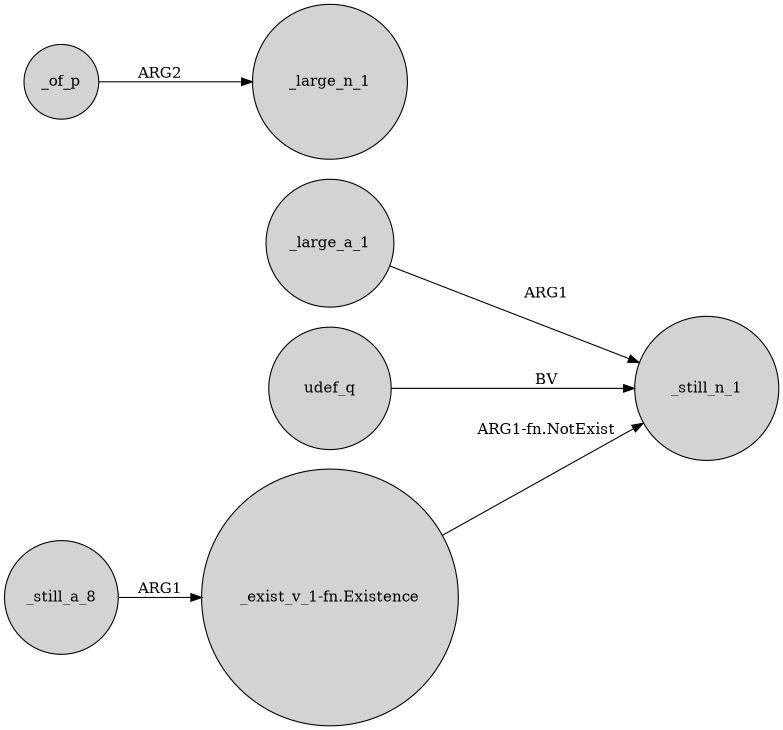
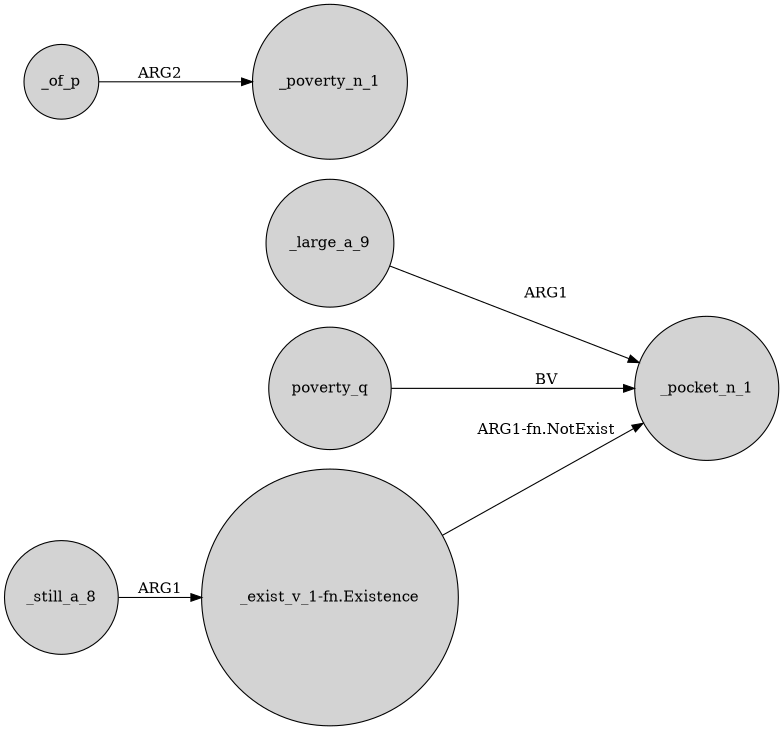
(330, 82) -> (330, 82)
(330, 243) -> (330, 243)
(330, 388) -> (330, 388)
(707, 388) -> (707, 388)
